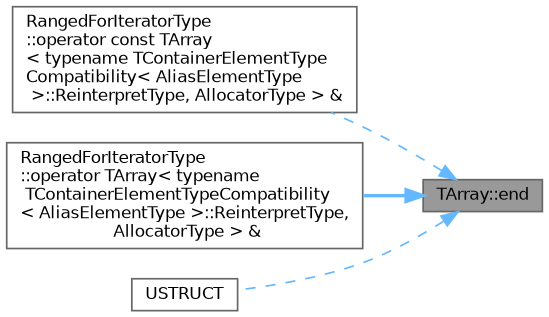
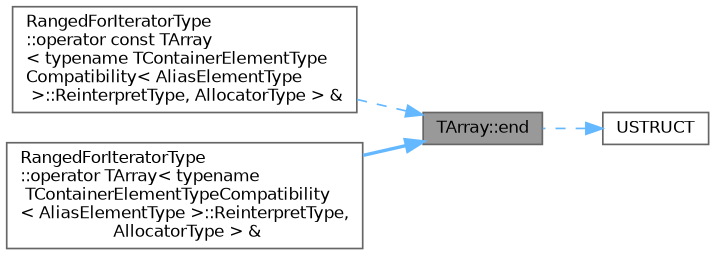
(345, 269) -> (564, 128)
